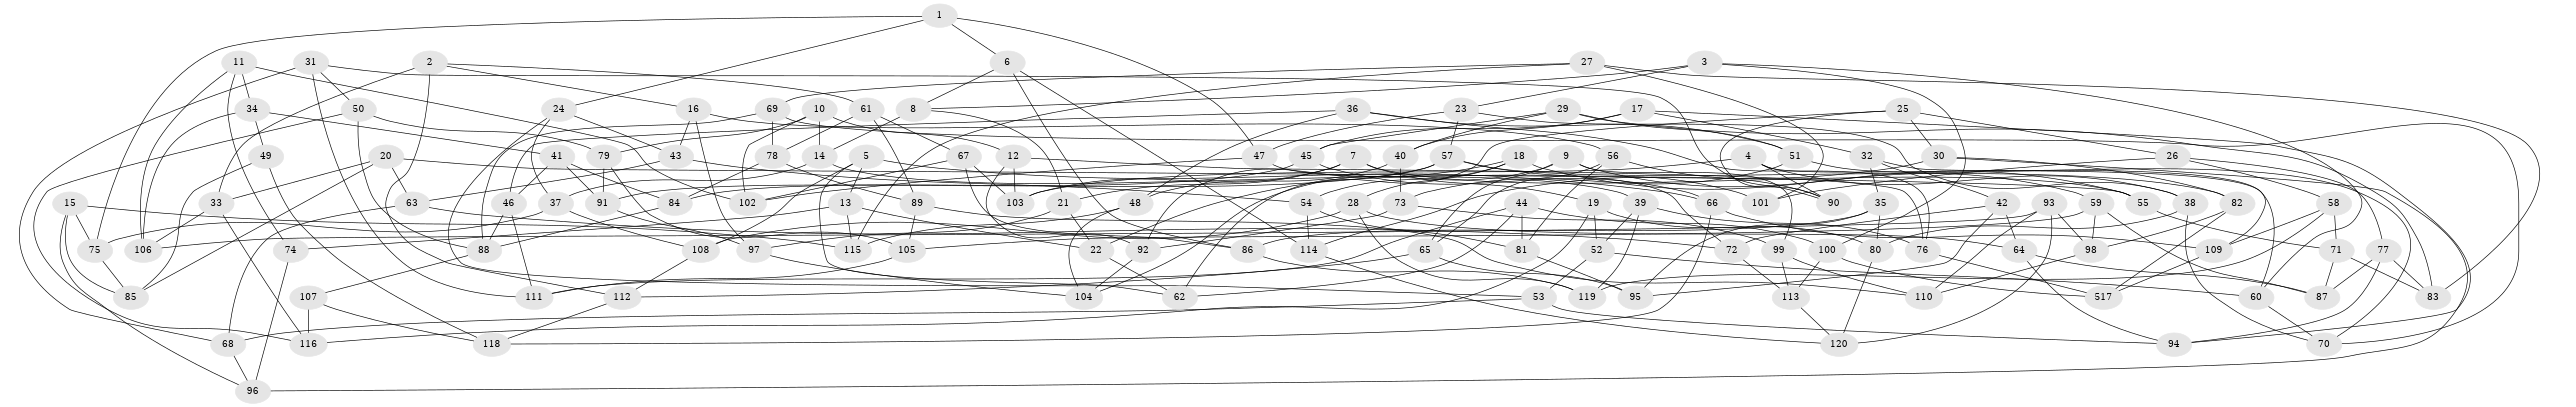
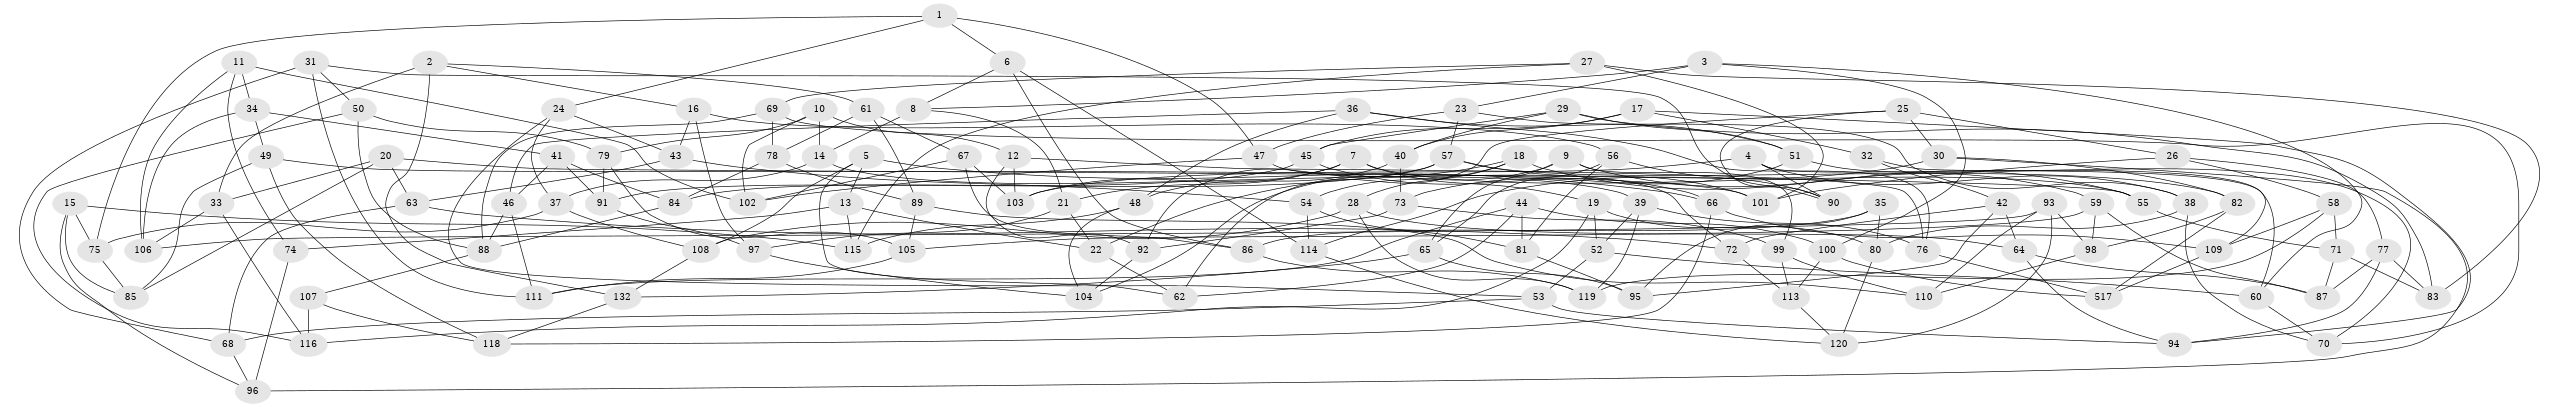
none -> (1016, 172)
(1874, 180) -> none
(623, 298) -> (623, 298)
